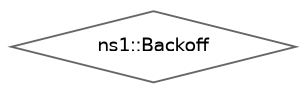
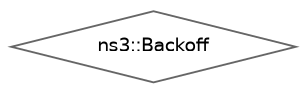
(154, 47) -> (154, 47)
